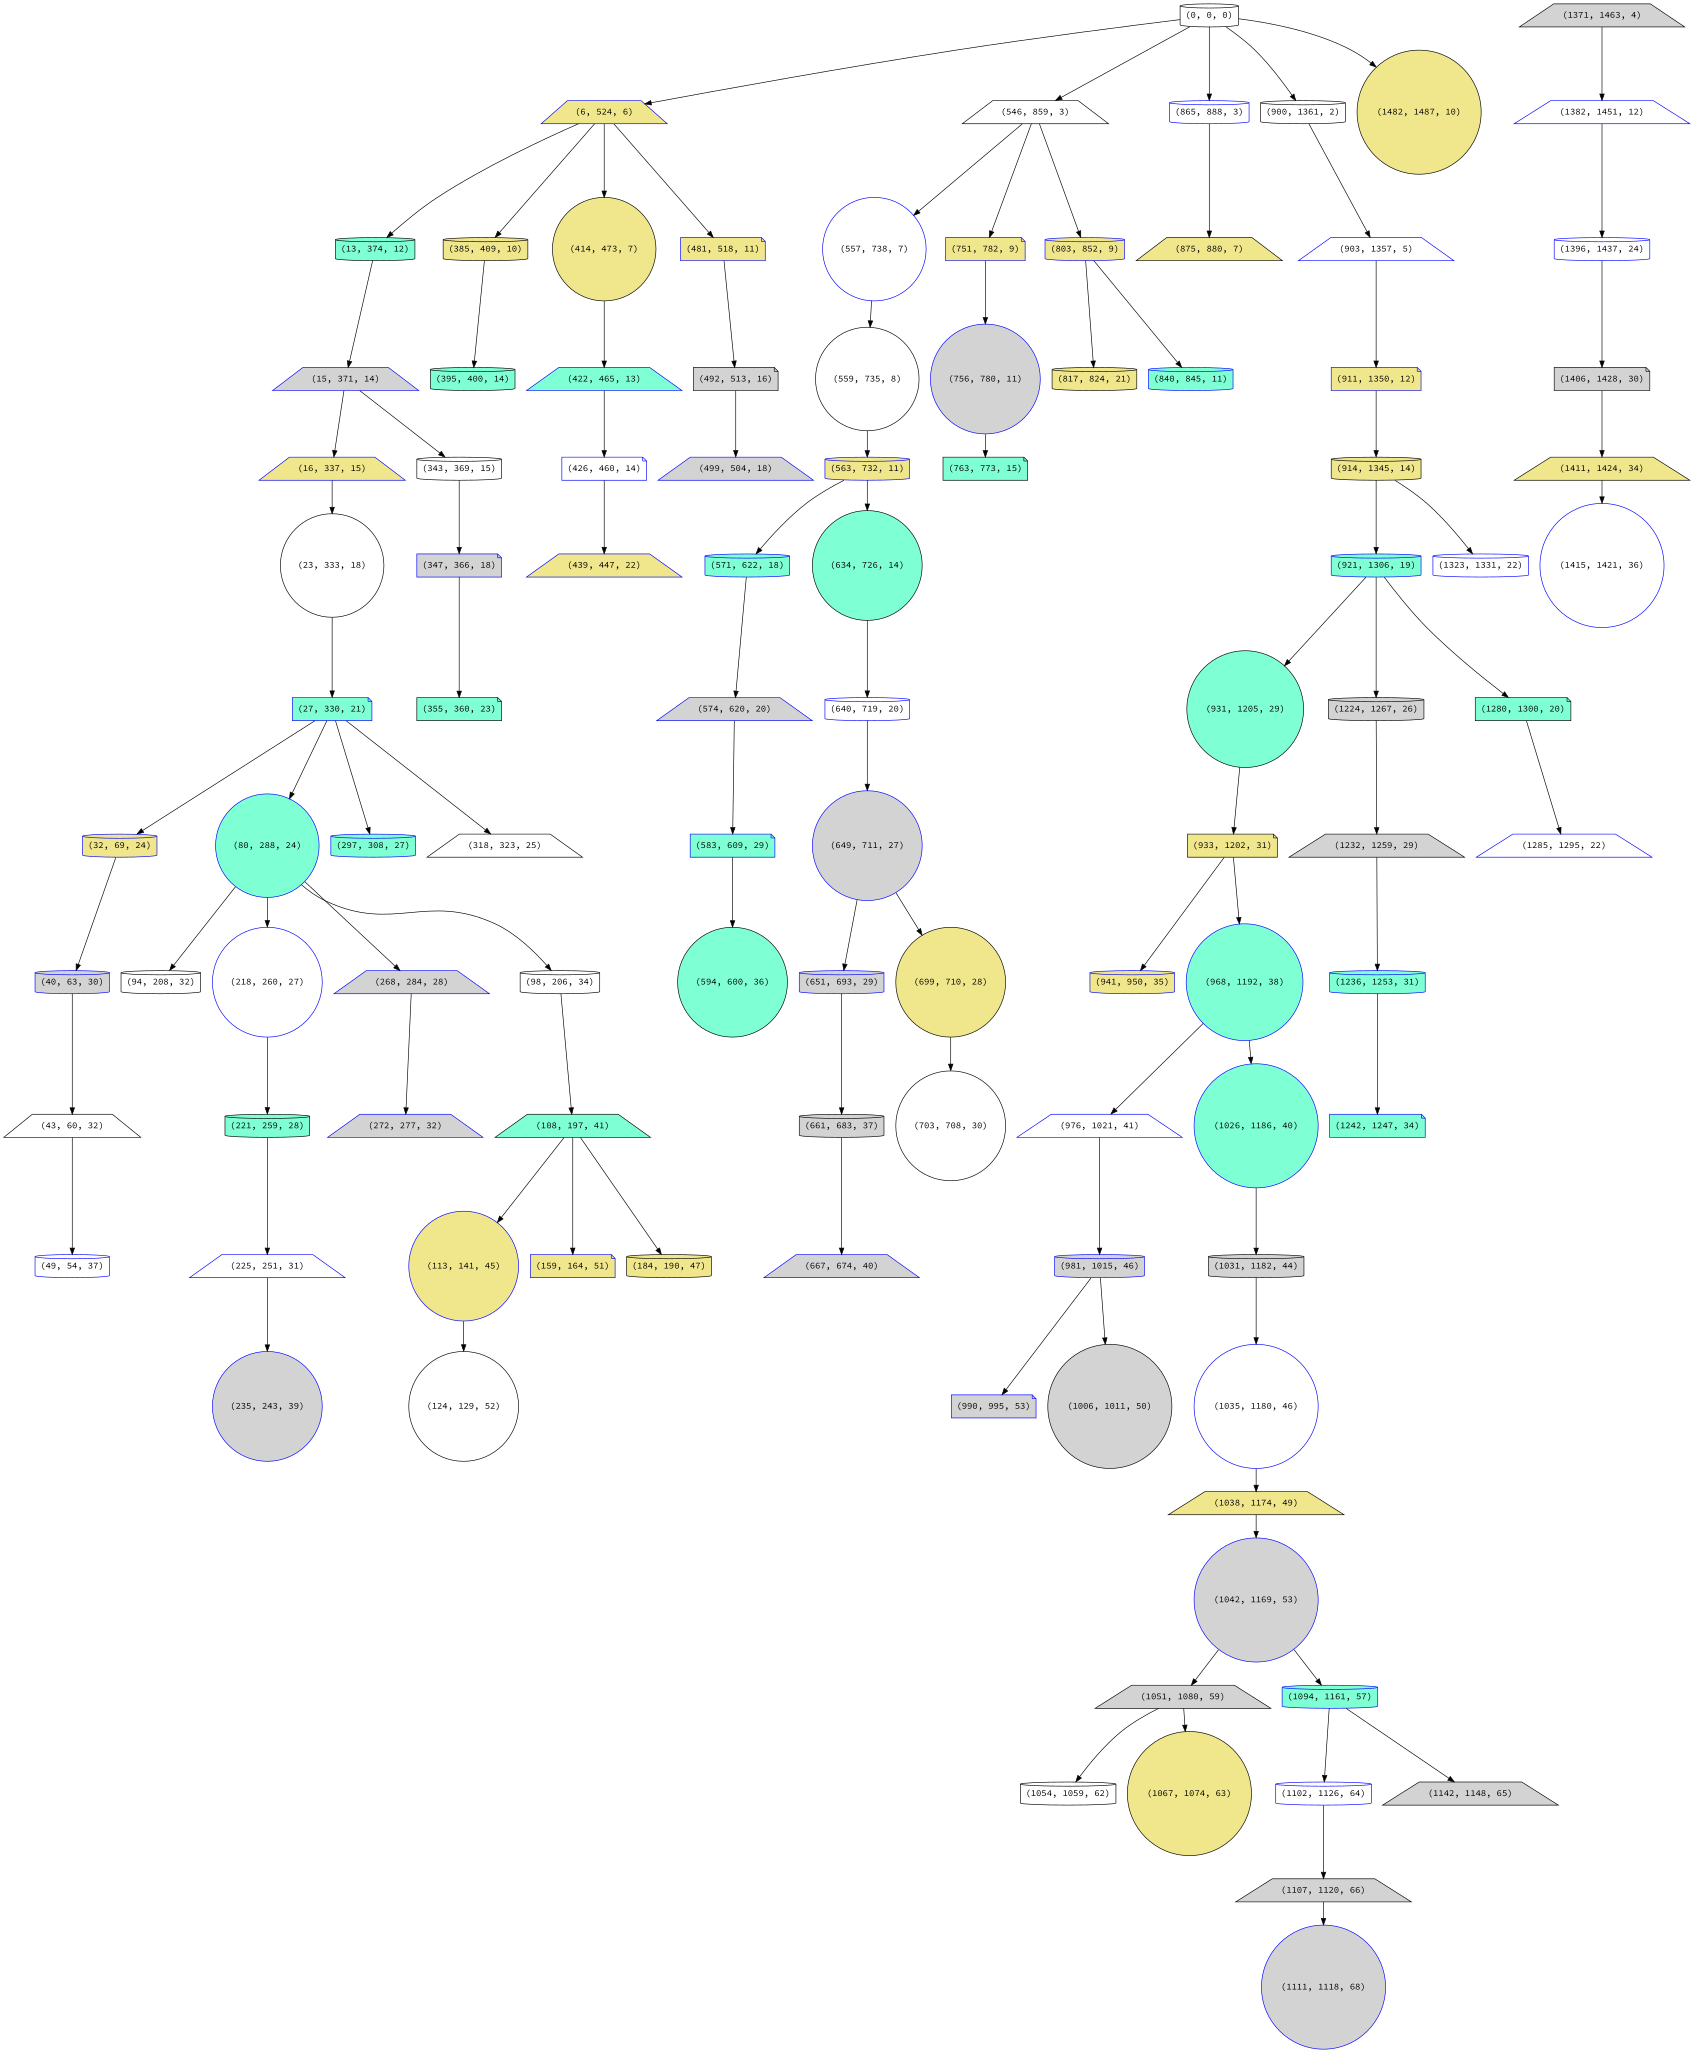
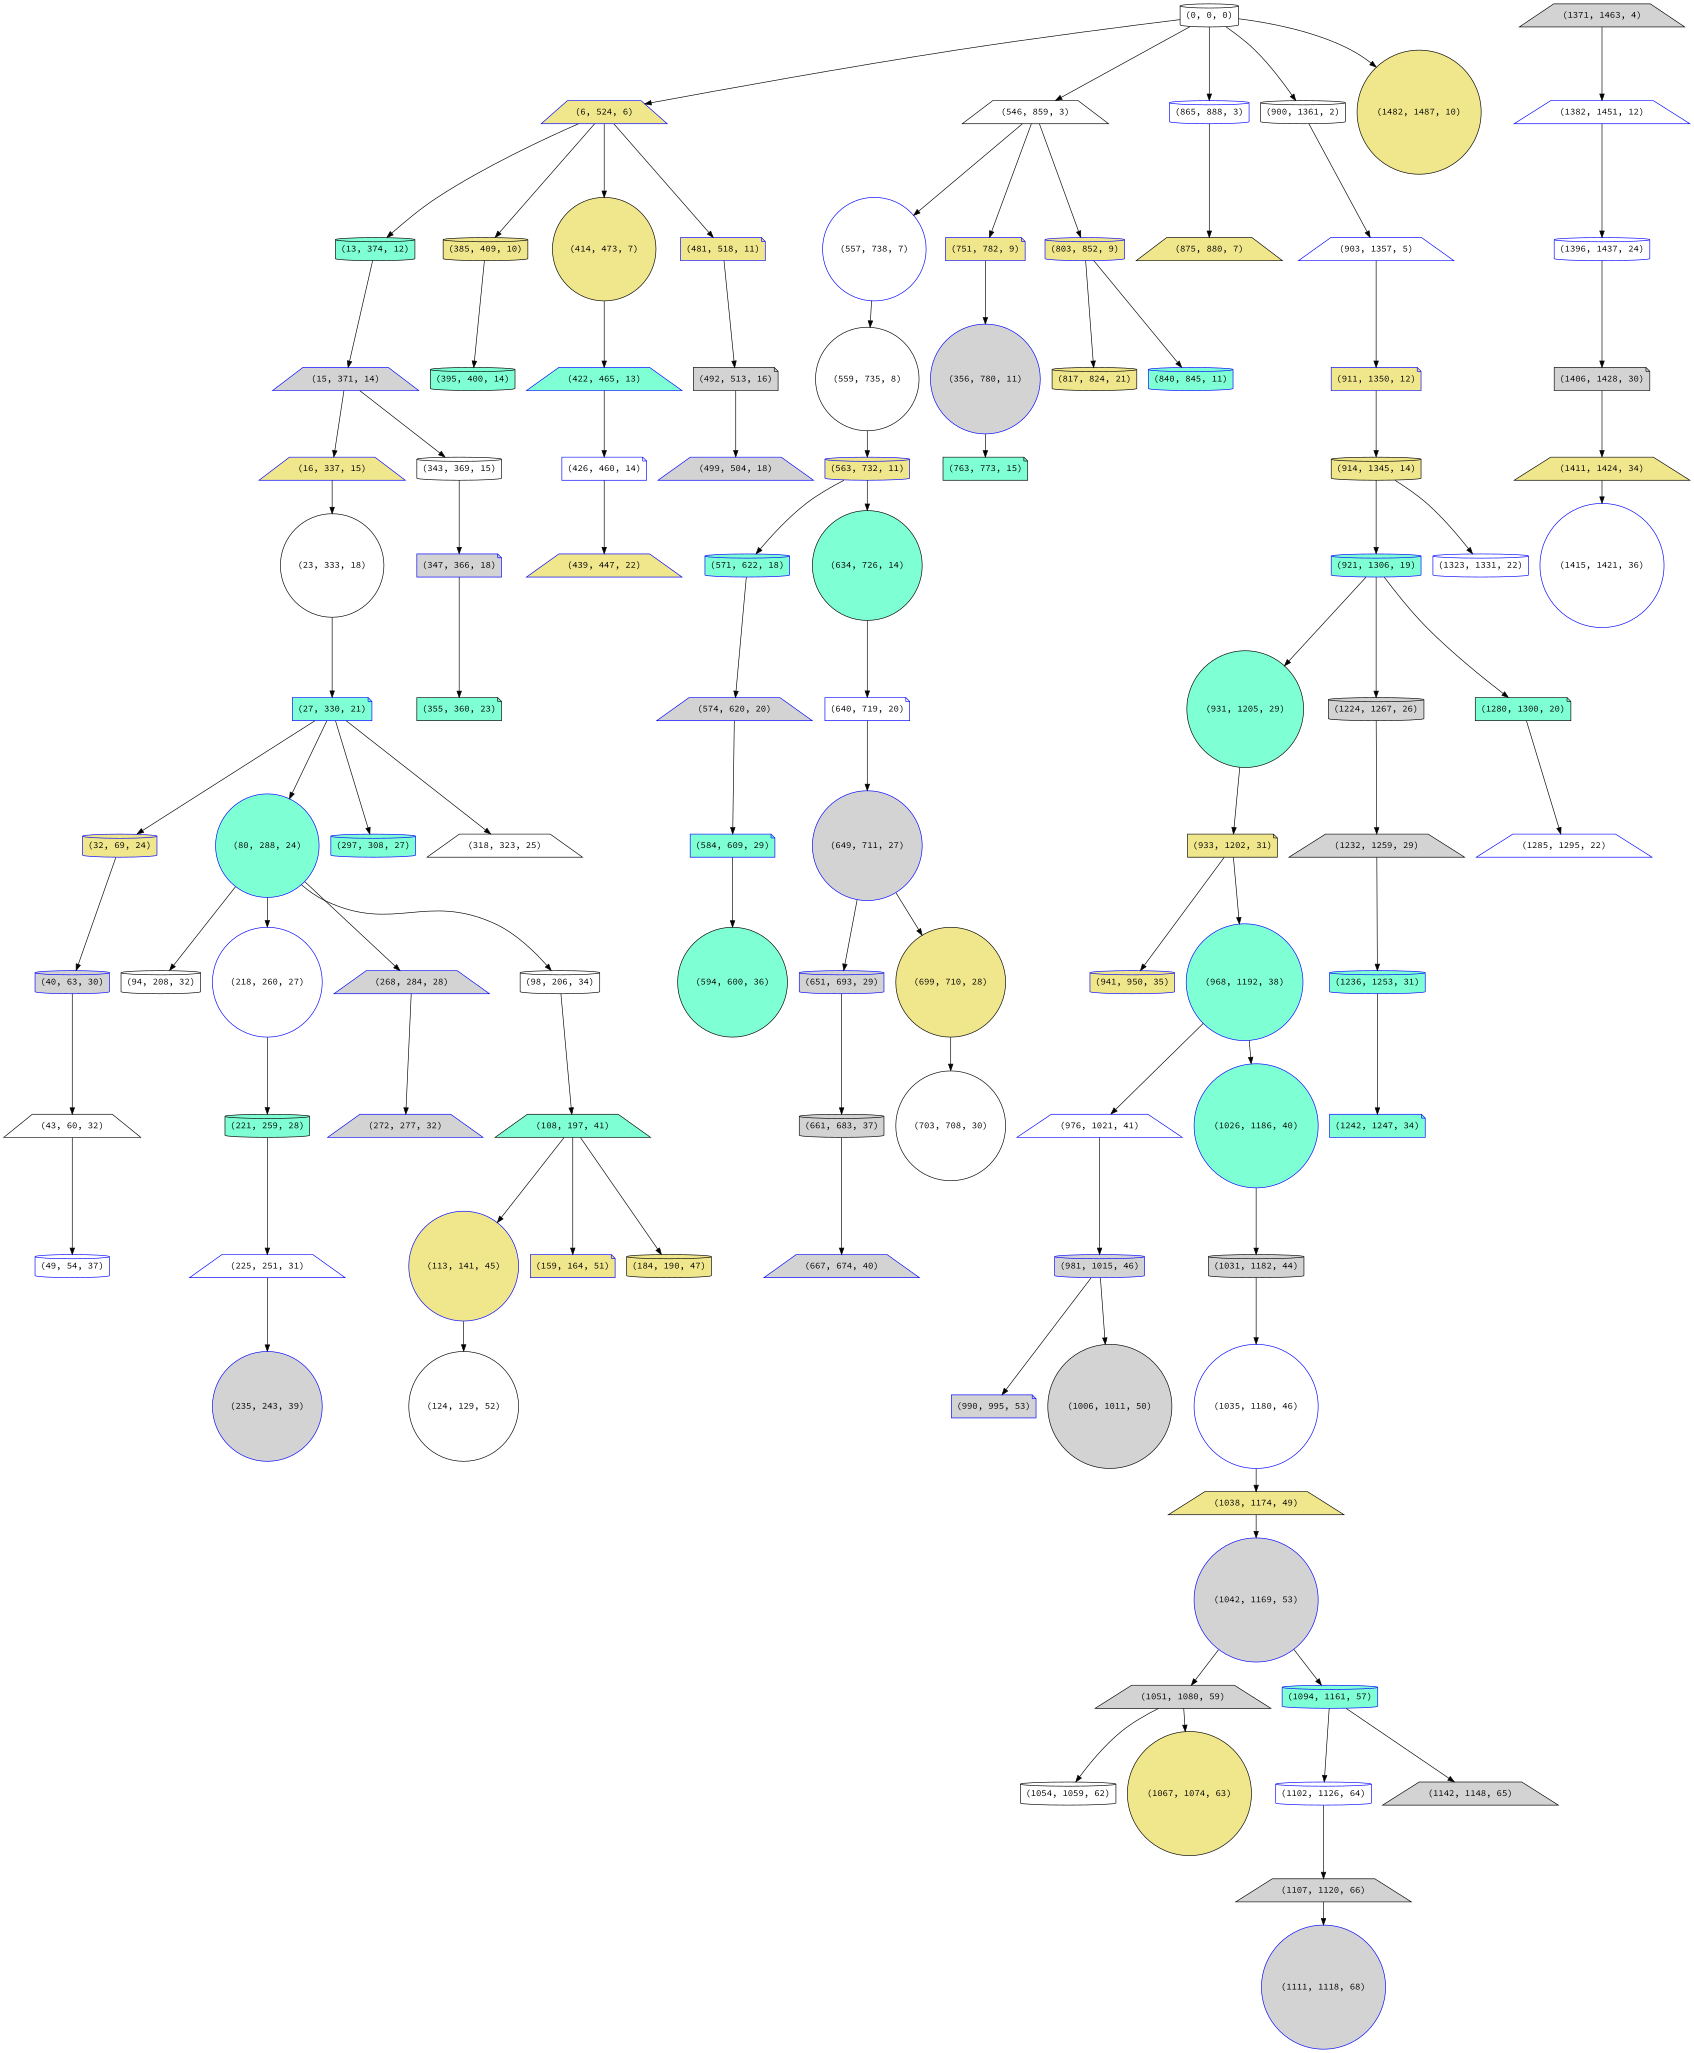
(985, 379) -> (985, 379)
(867, 709) -> (867, 709)
(733, 846) -> (733, 846)
